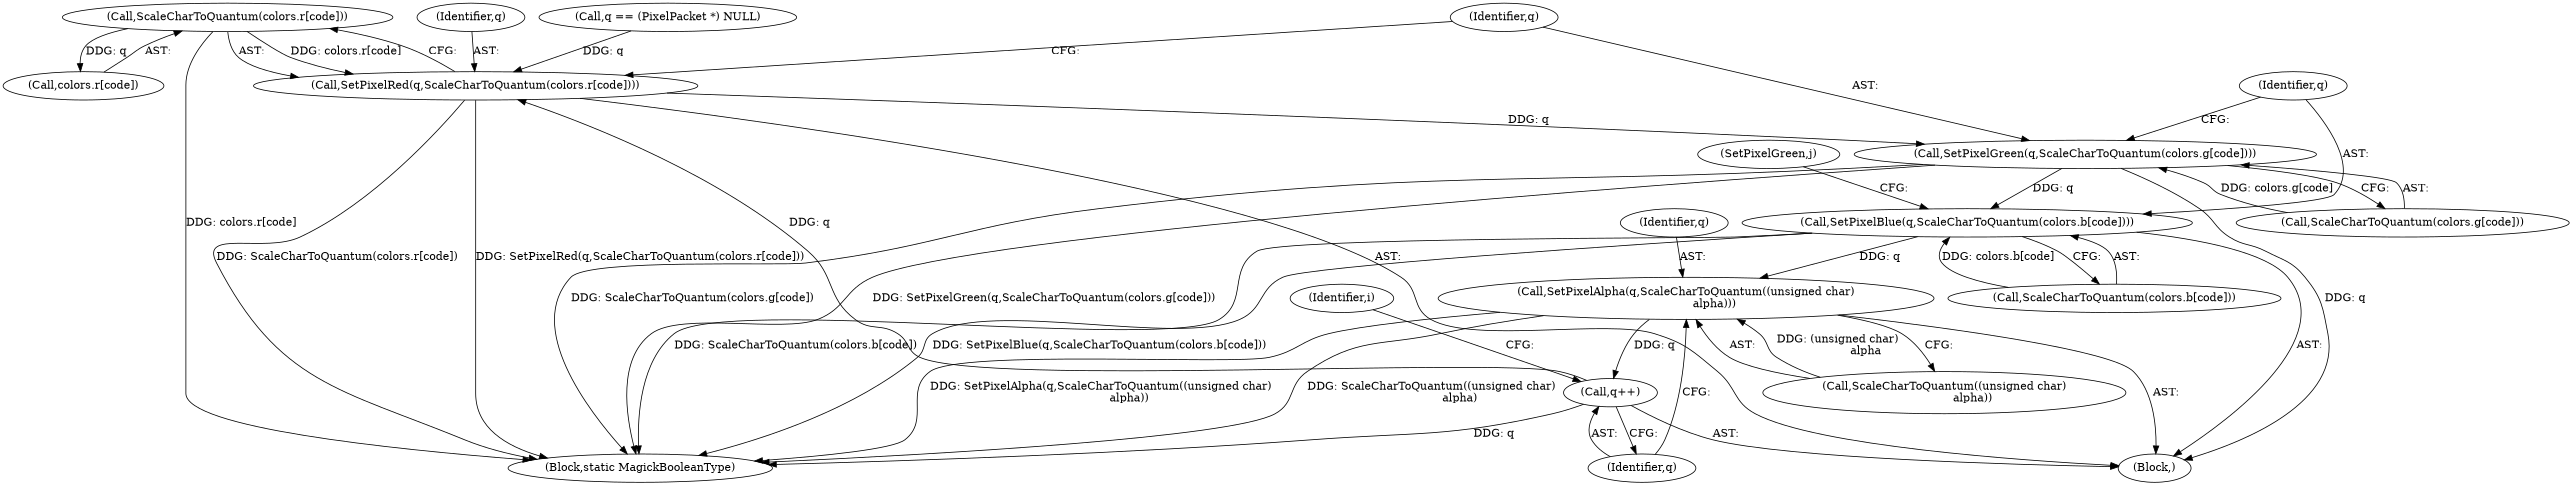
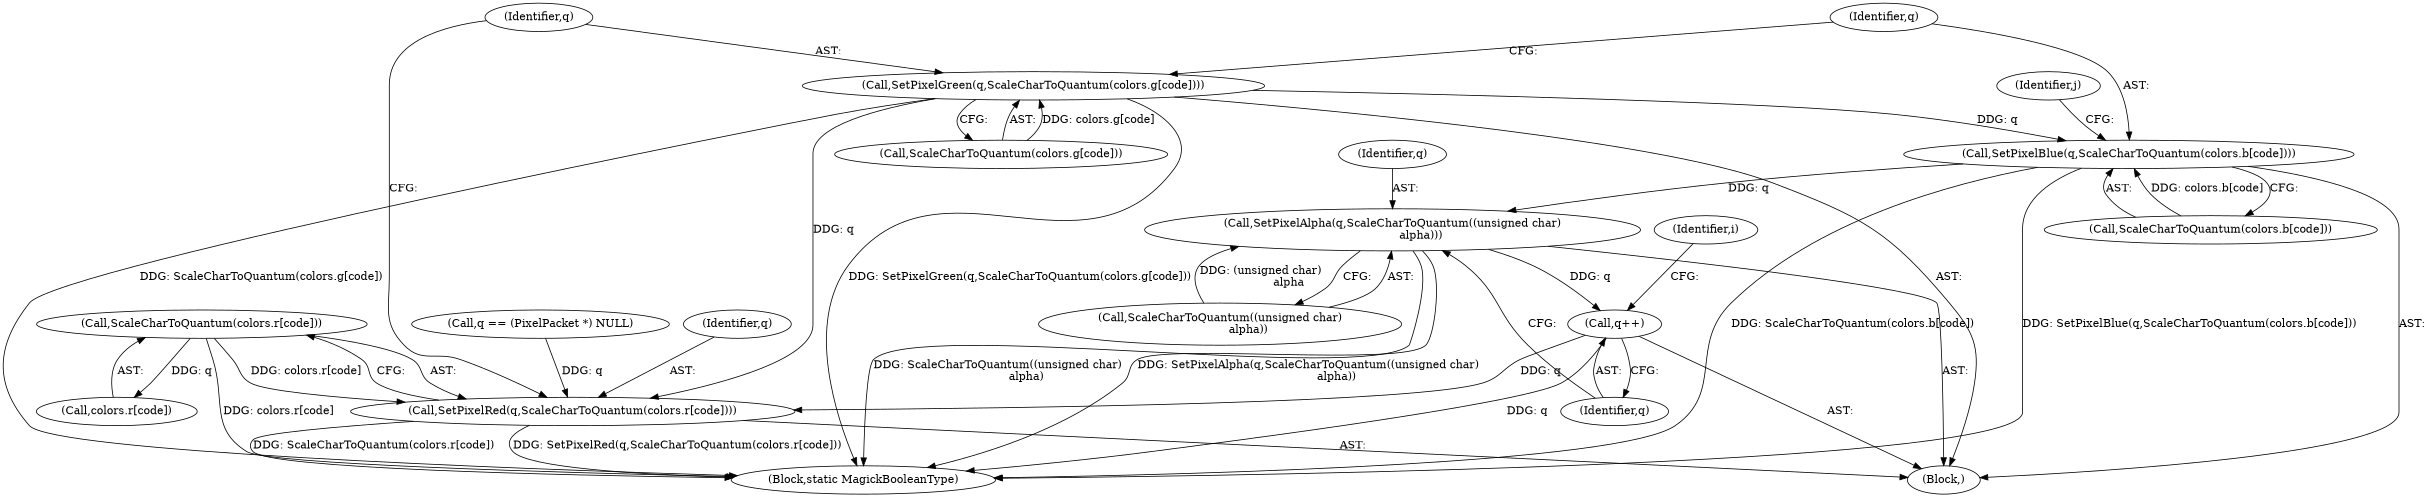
(1292, 116) -> (813, 258)
(1769, 154) -> (2049, 86)
(2345, 298) -> (1951, 277)
